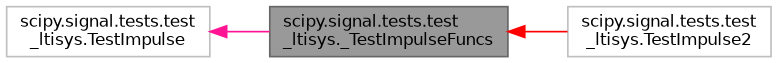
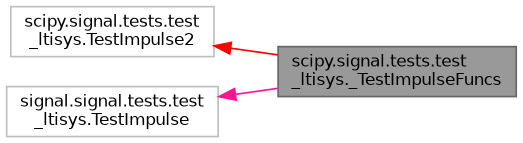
(108, 32) -> (112, 112)
(546, 32) -> (254, 52)
